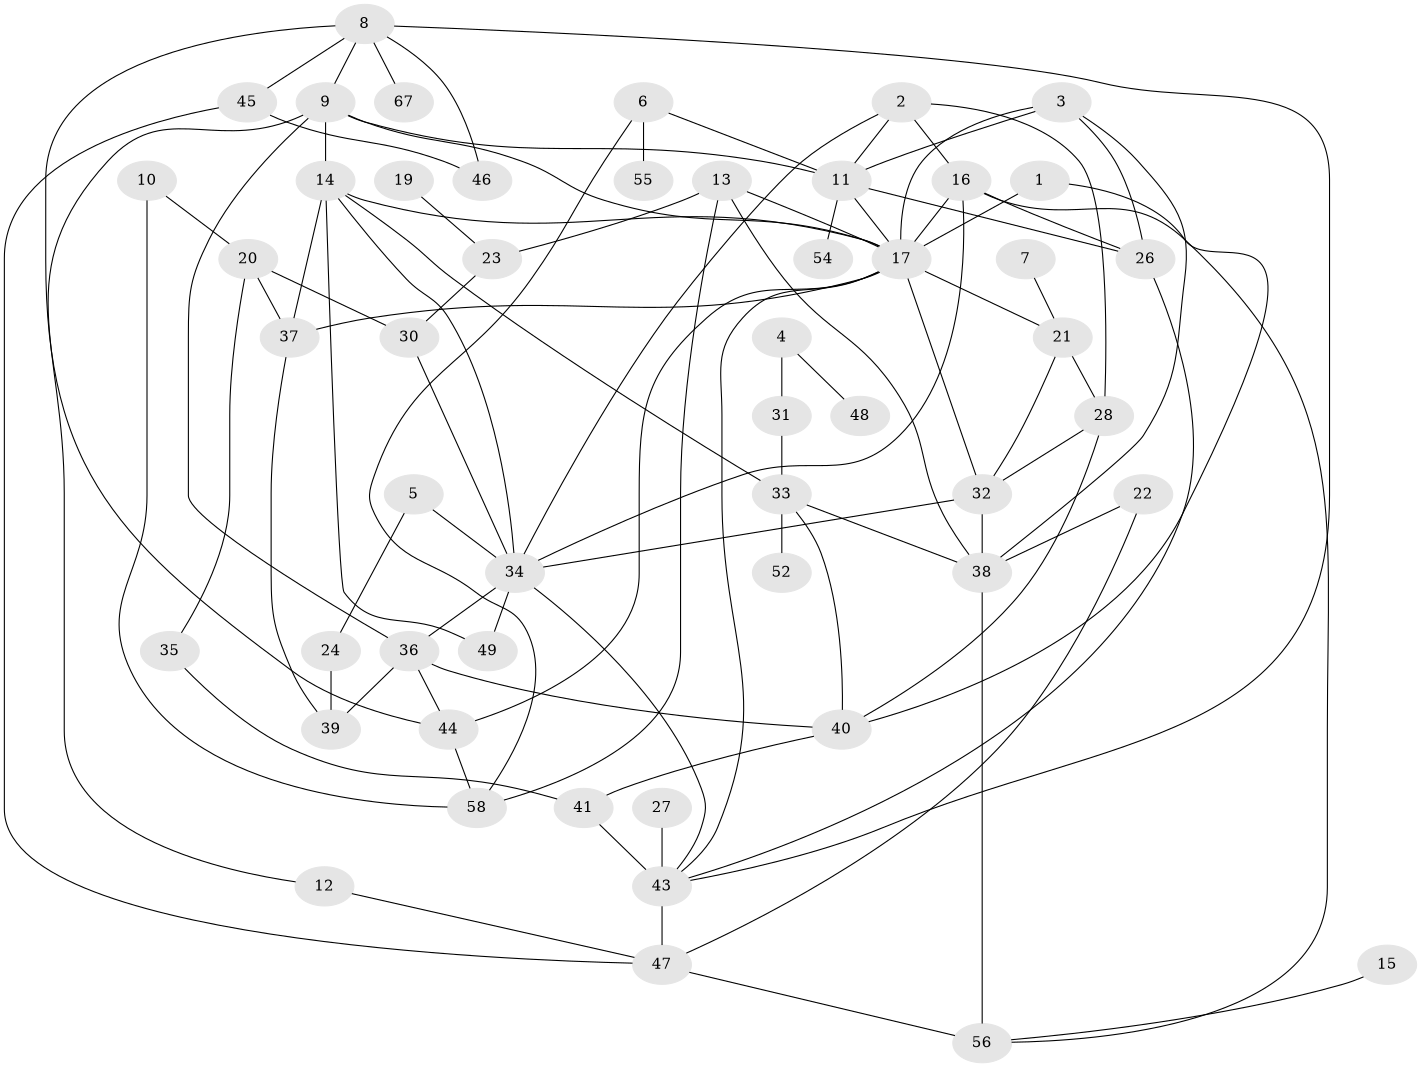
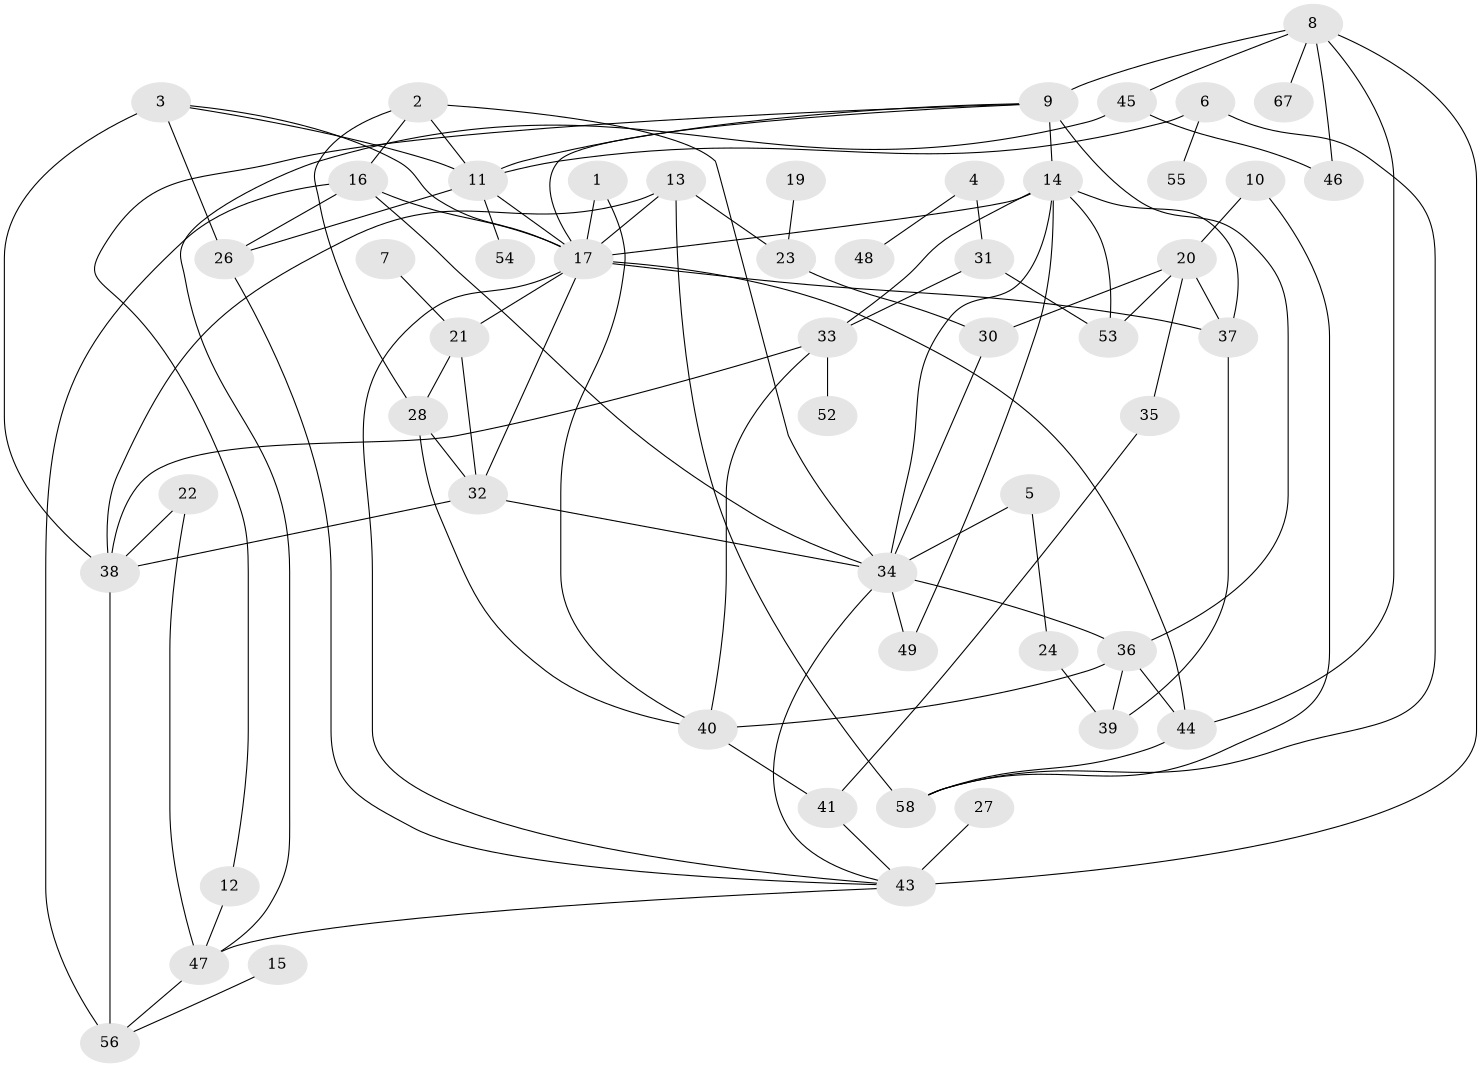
none -> (1108, 338)
